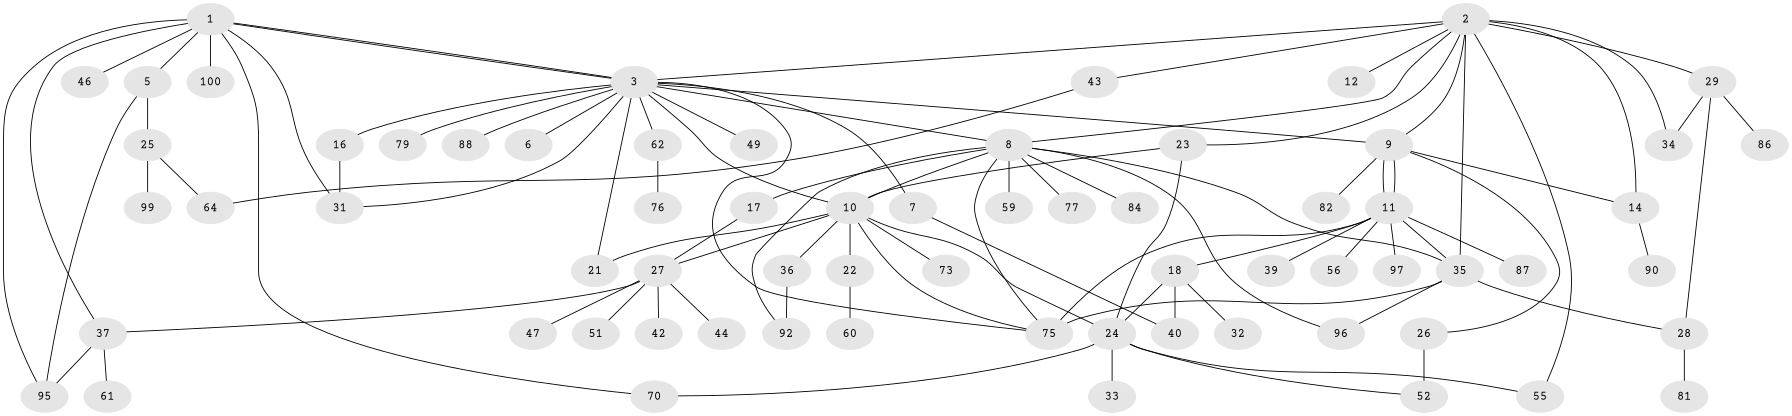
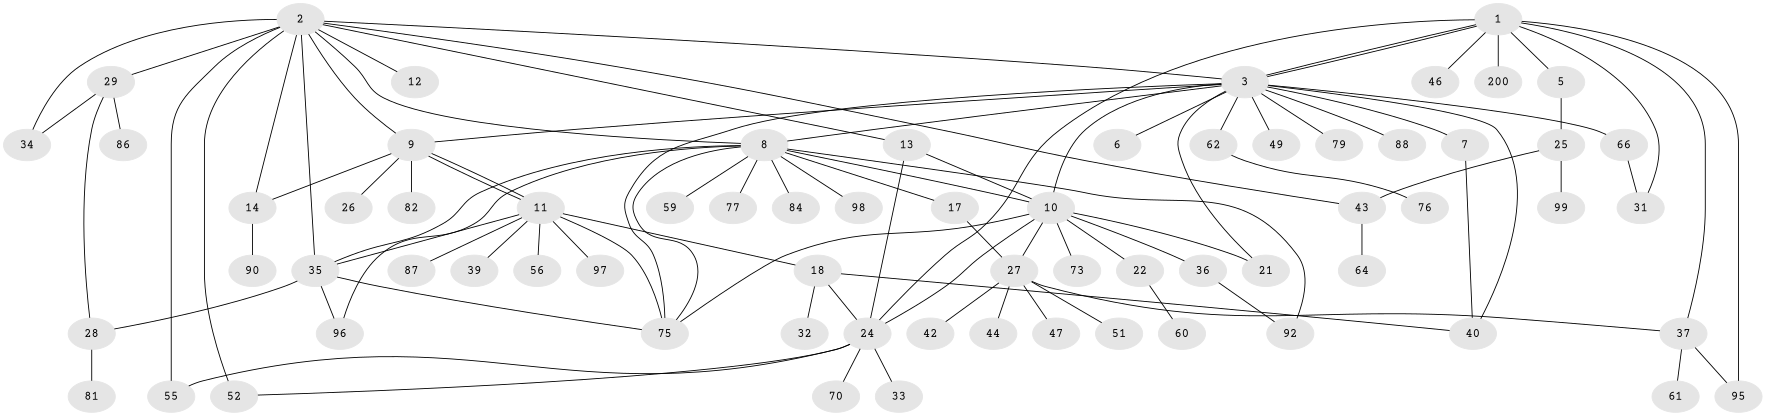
(211, 82) -> (1498, 82)
(340, 145) -> (1624, 145)
(1183, 145) -> (907, 145)
(179, 176) -> (1459, 171)
(494, 187) -> (1482, 122)
none -> (859, 208)
(79, 234) -> none
(328, 332) -> (1150, 80)
(1424, 365) -> (204, 193)
